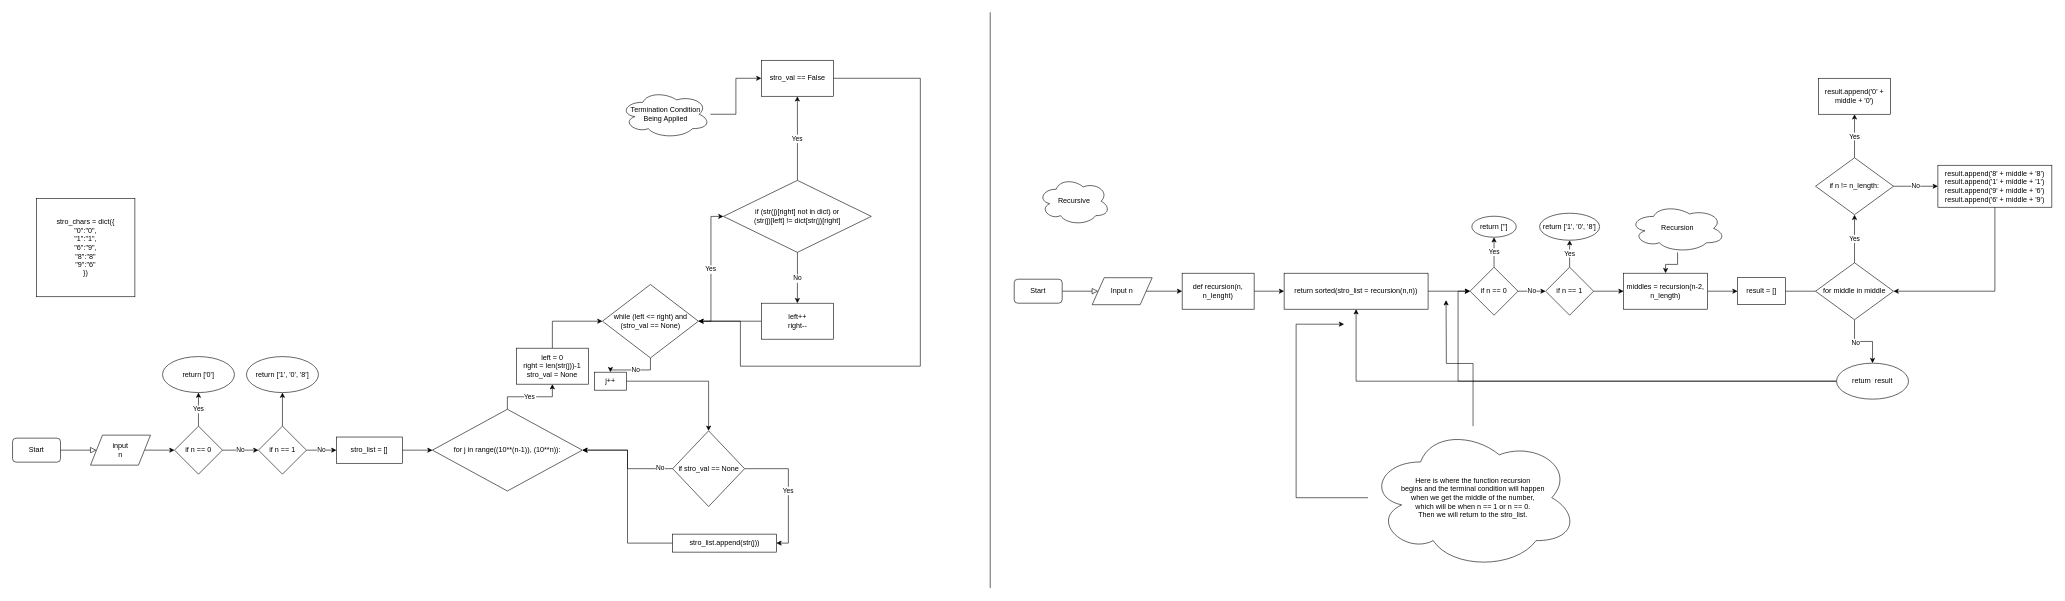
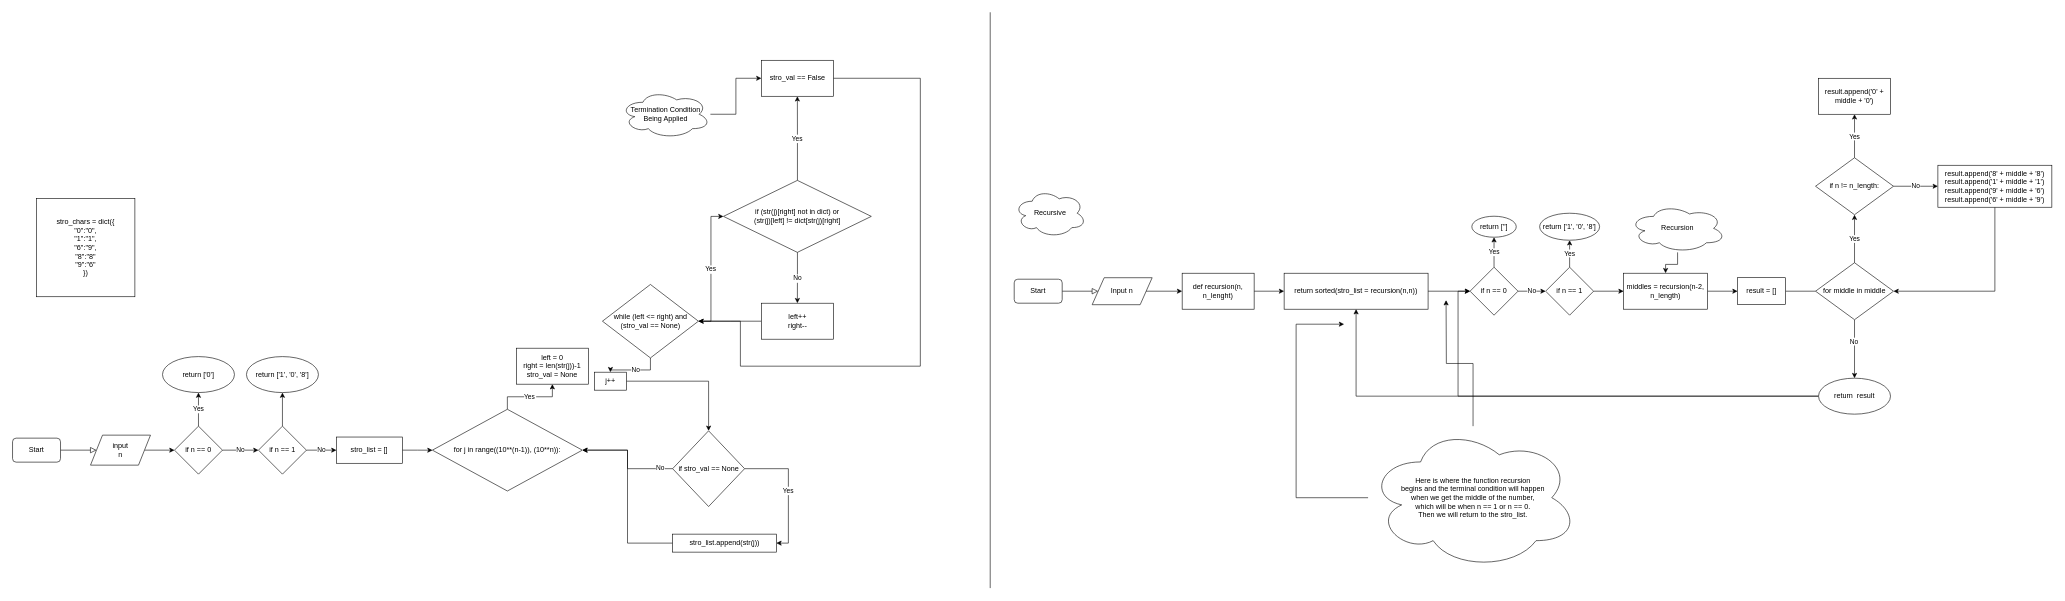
(1074, 201) -> (1050, 213)
(552, 334) -> none
(1873, 381) -> (1855, 396)
